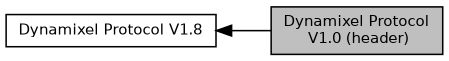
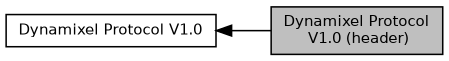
(111, 31) -> (111, 31)
